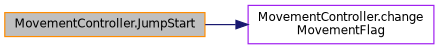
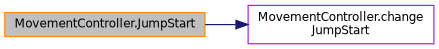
(341, 25) -> (341, 25)
